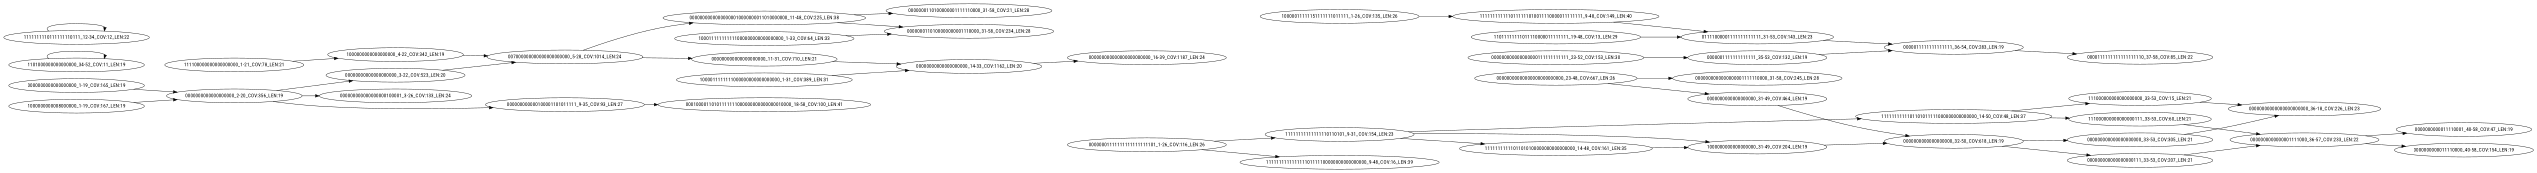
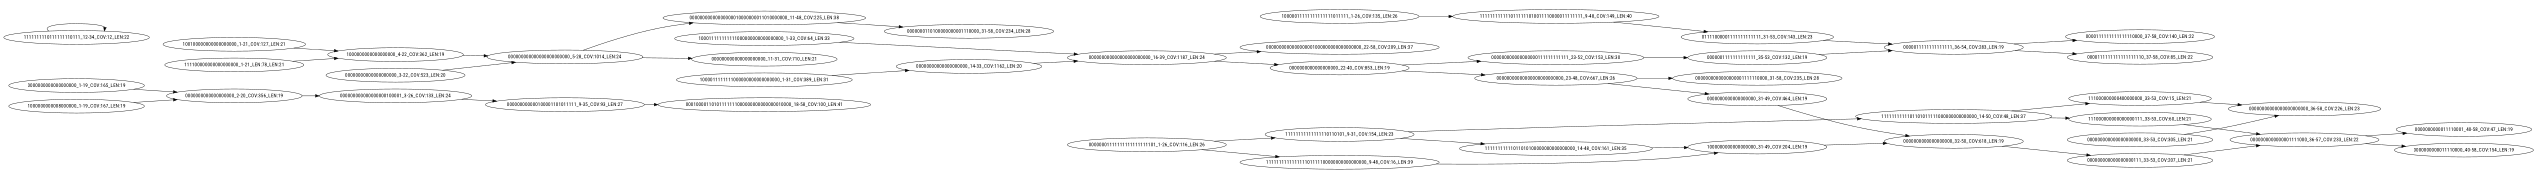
(969, 11) -> none
(1340, 16) -> (1340, 16)
(867, 35) -> (957, 48)
(1556, 37) -> none
none -> (2140, 37)
none -> (234, 44)
none -> (1340, 47)
(396, 55) -> (396, 55)
(565, 57) -> (565, 57)
(865, 63) -> none
(77, 65) -> none
(234, 65) -> (234, 65)
none -> (1340, 68)
(1757, 78) -> (1757, 78)
(313, 86) -> none
(2140, 99) -> (2140, 99)
(381, 108) -> (477, 100)
(2304, 109) -> (2304, 109)
(1560, 135) -> (1575, 163)
(2043, 141) -> none
